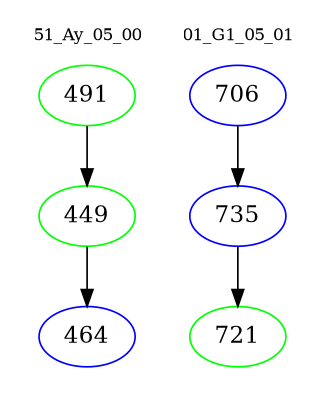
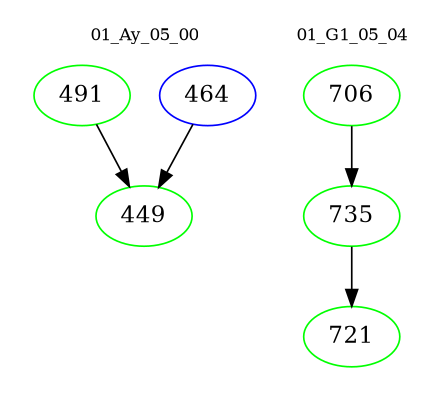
(88, 36) -> (145, 36)
(239, 36) -> (353, 36)
(238, 95) -> (352, 95)
(238, 216) -> (352, 216)
(87, 268) -> (180, 148)
